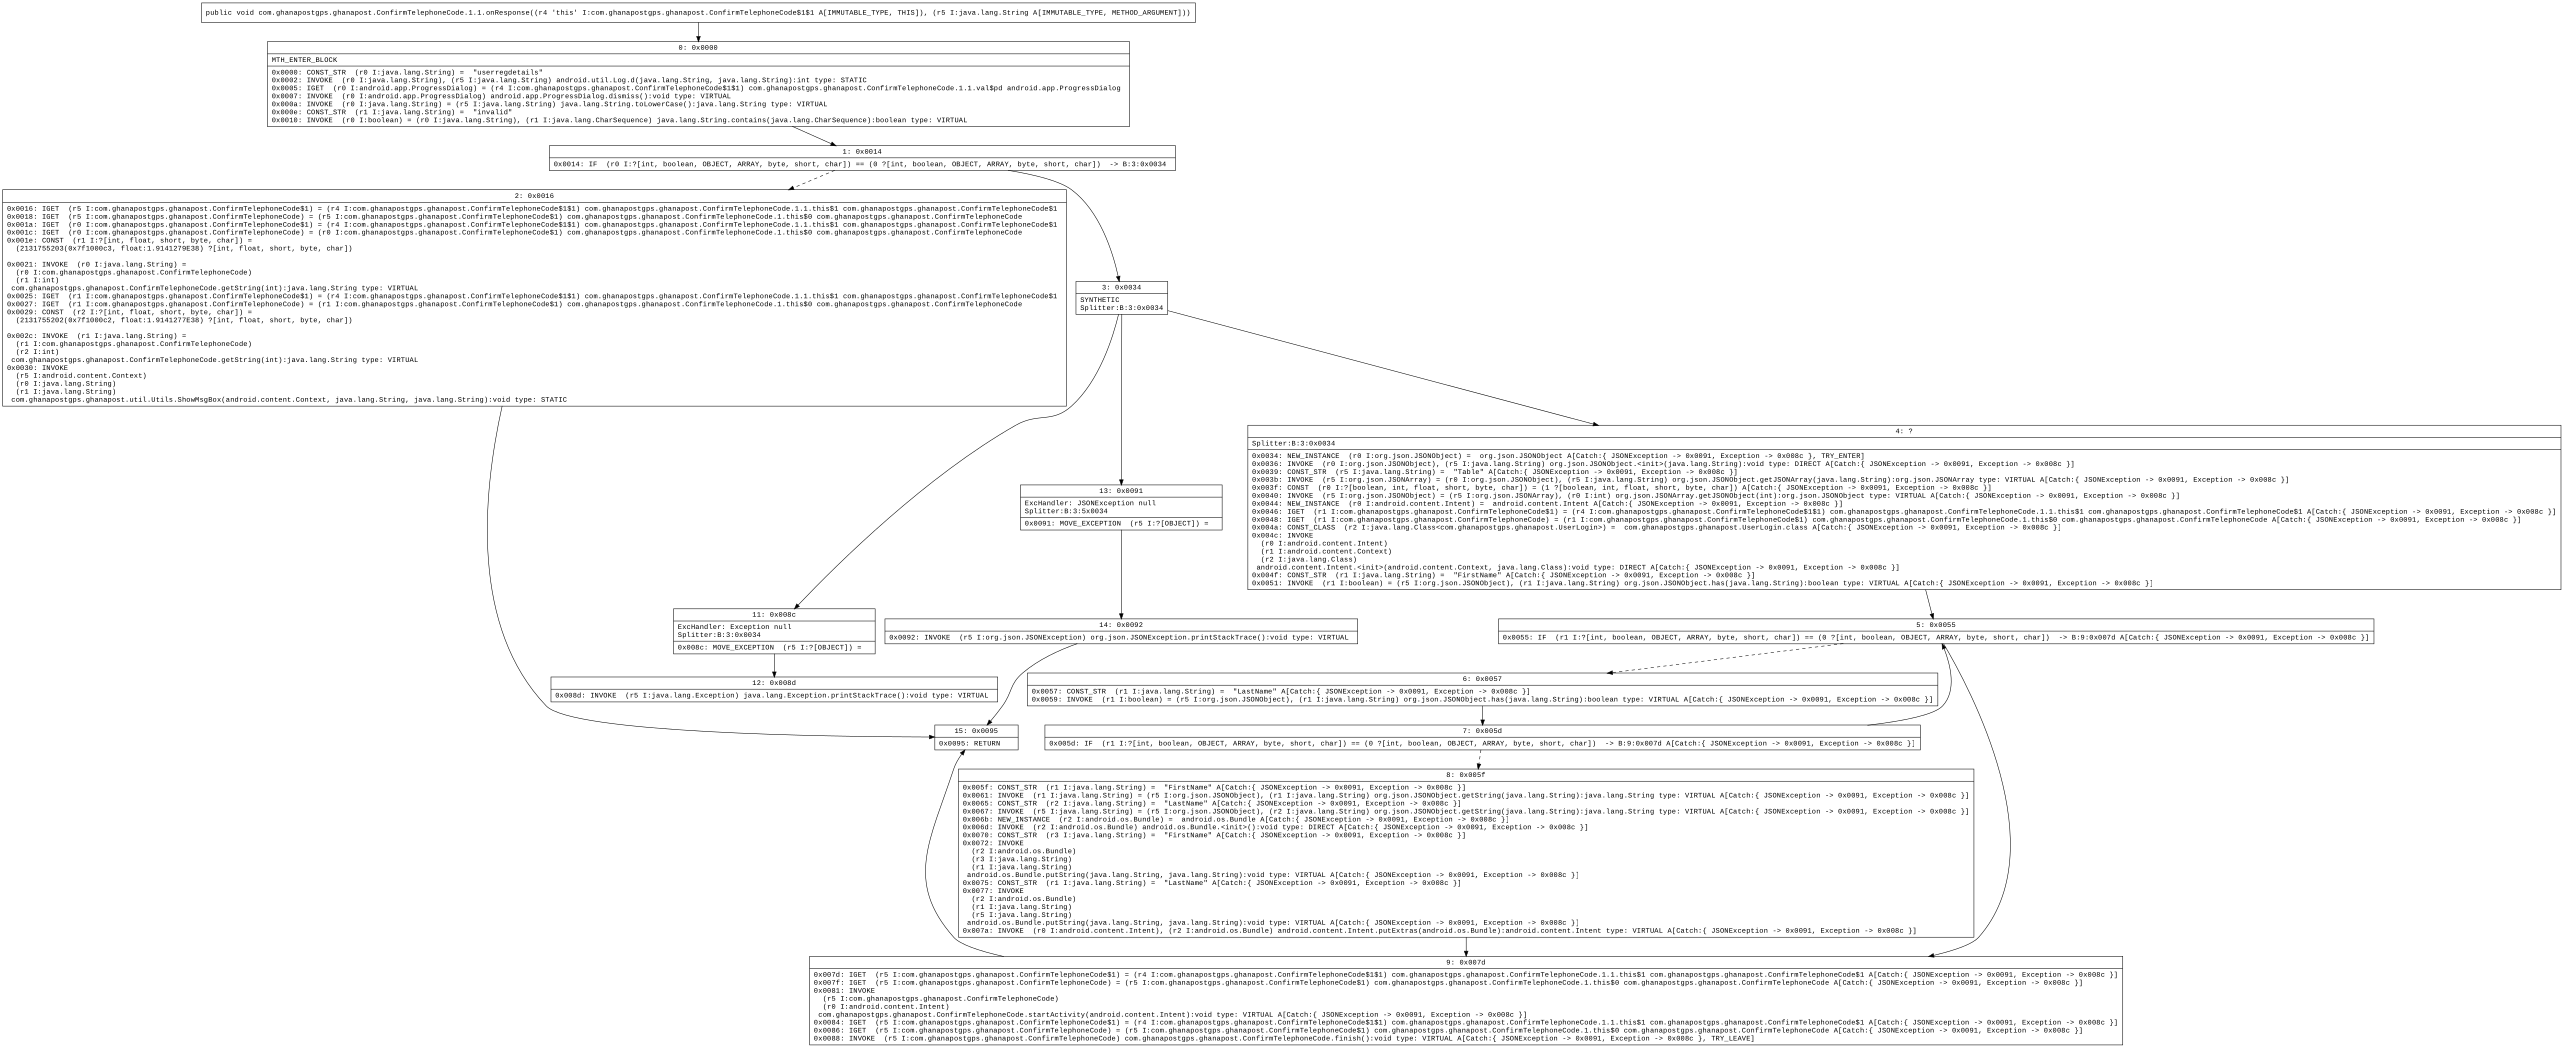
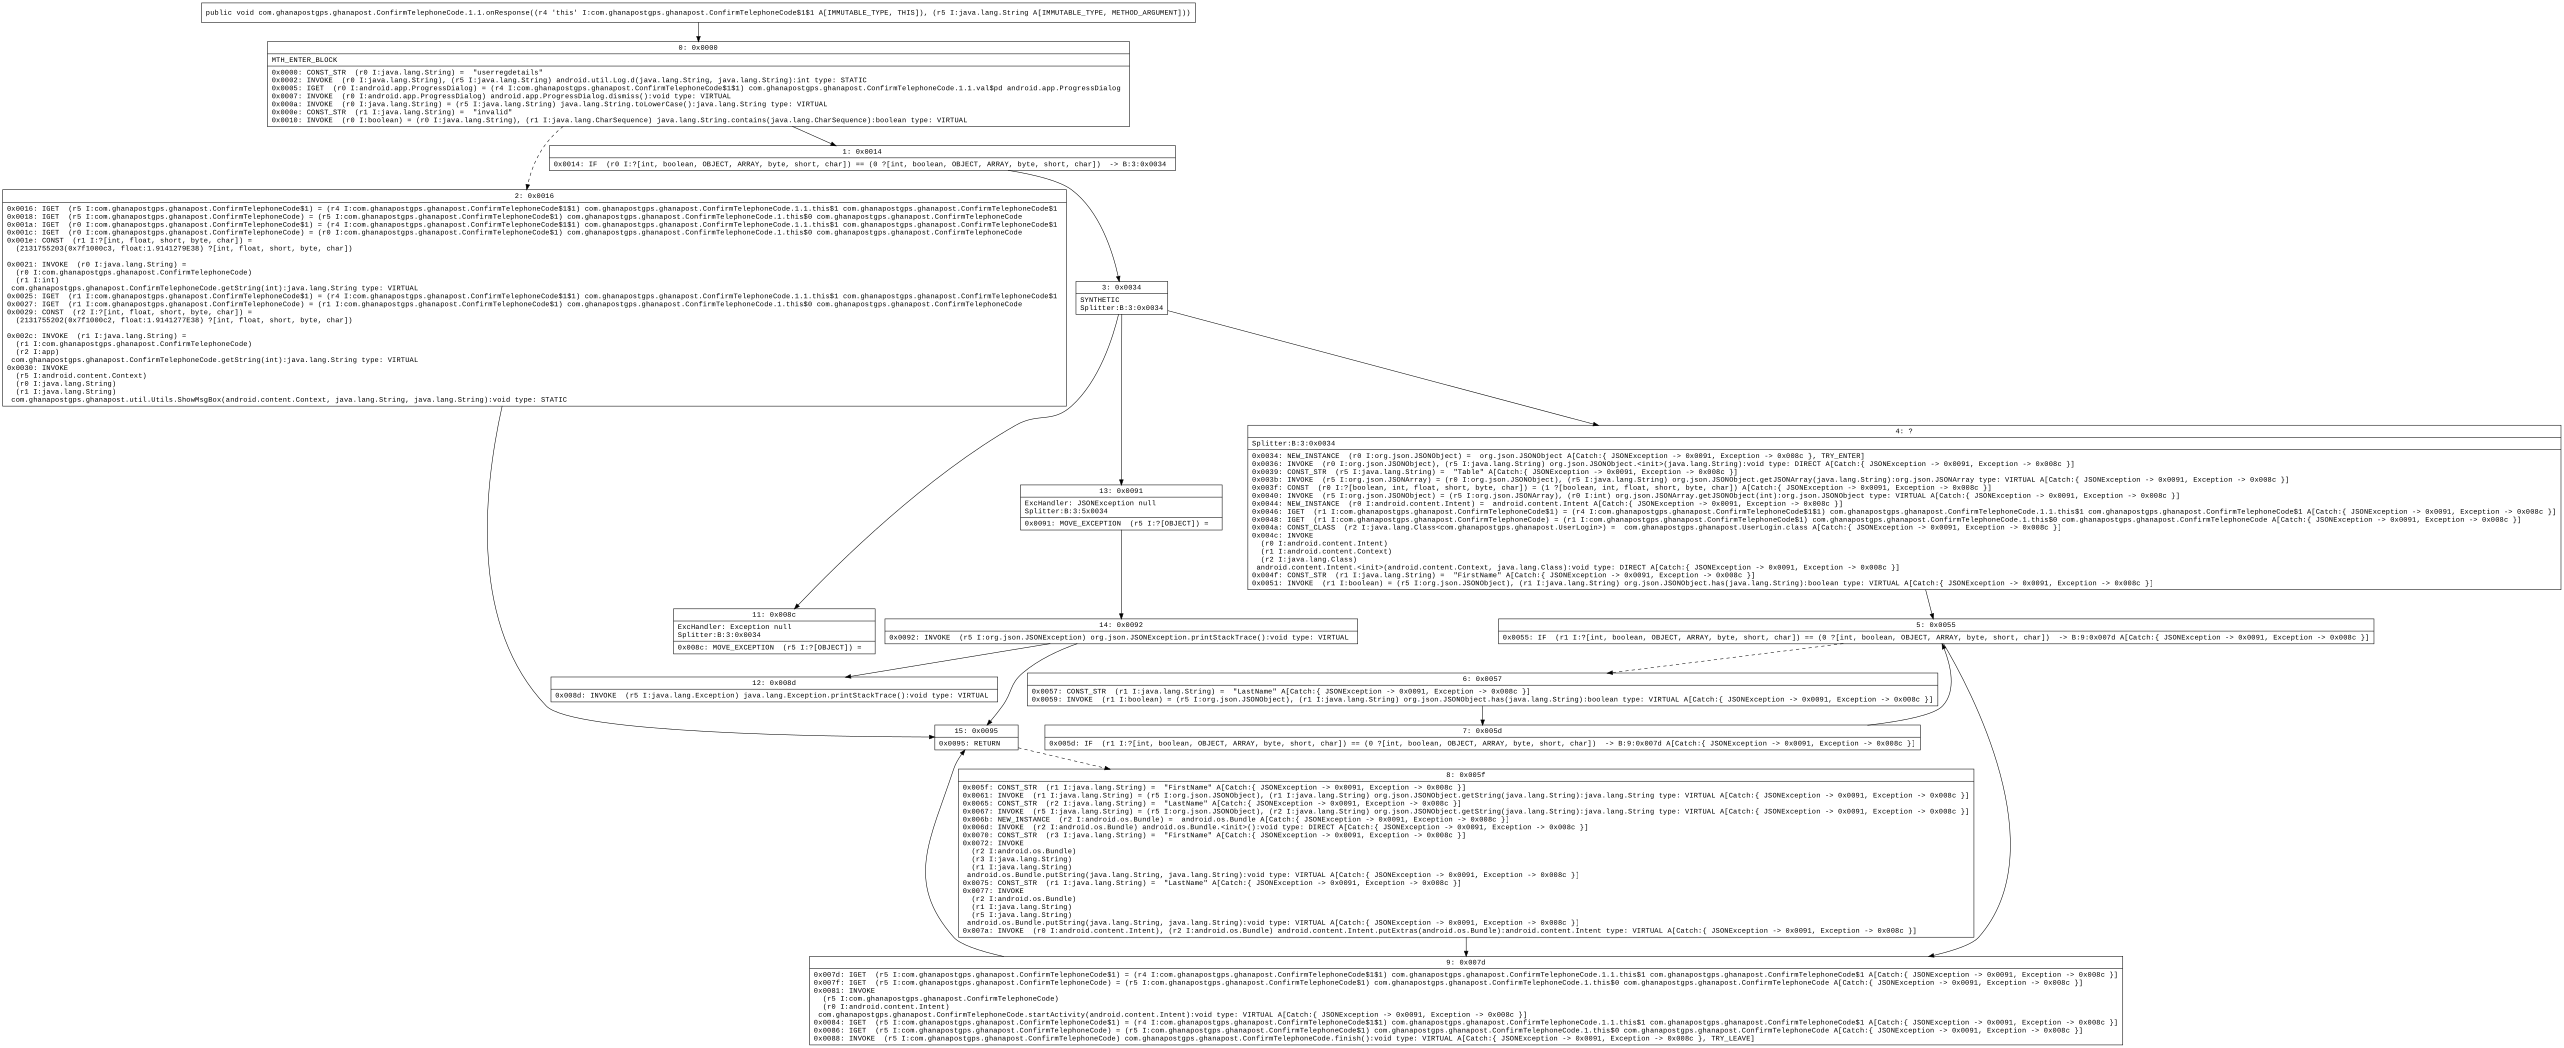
(814, 179) -> (540, 152)
(33, 352) -> (33, 352)
(774, 663) -> (951, 660)
(1480, 757) -> (1062, 758)
